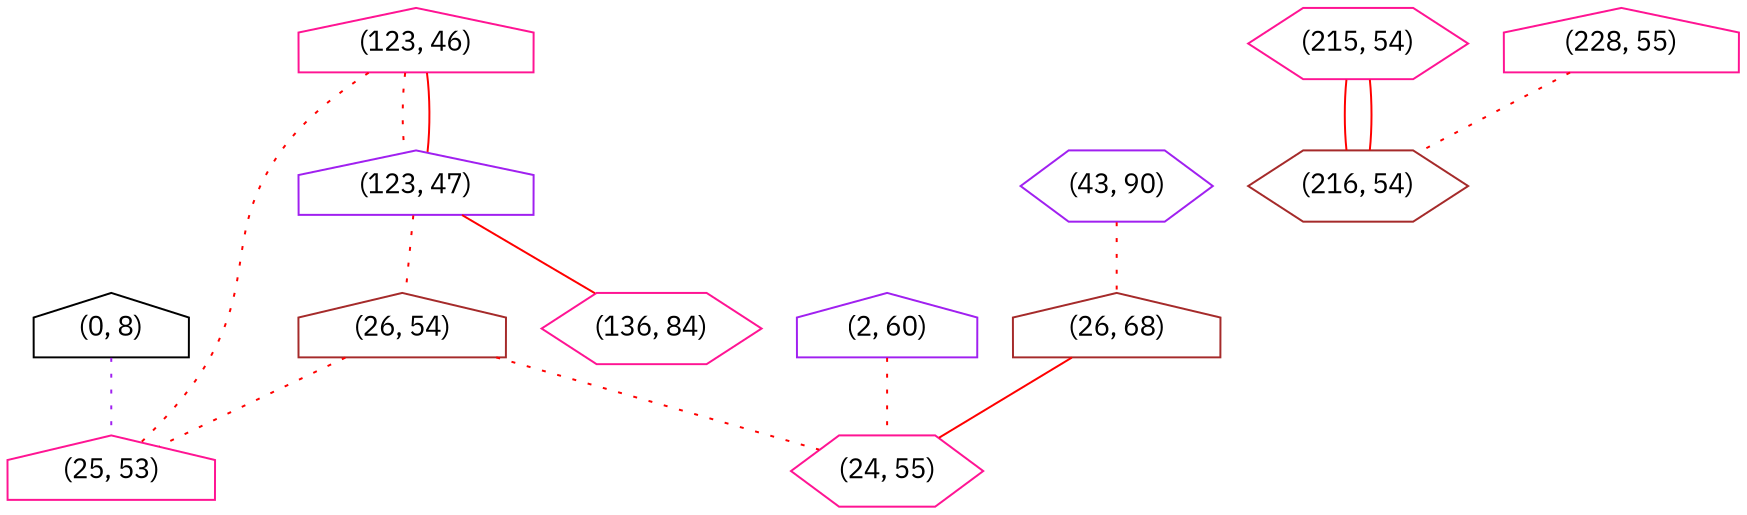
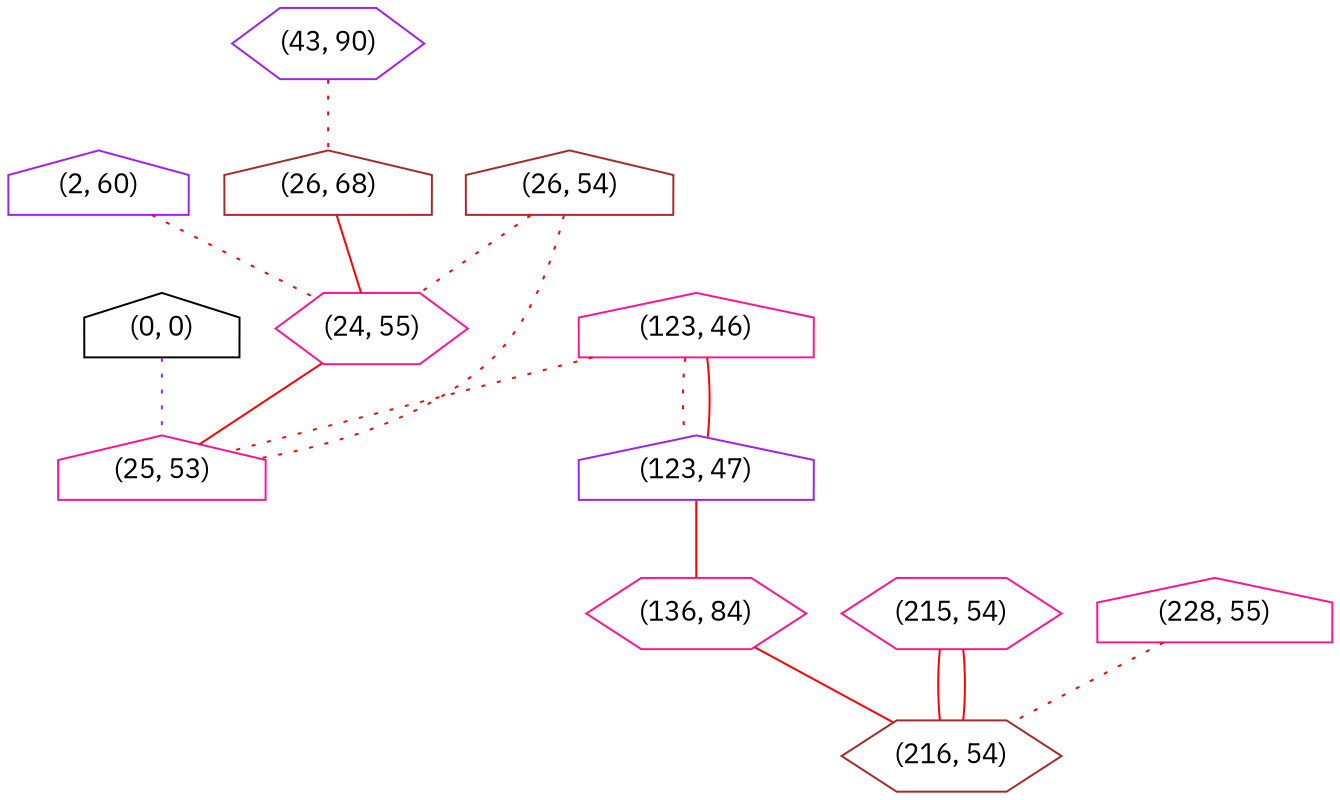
(409, 254) -> none
(111, 329) -> (162, 329)
none -> (261, 404)
none -> (824, 685)
